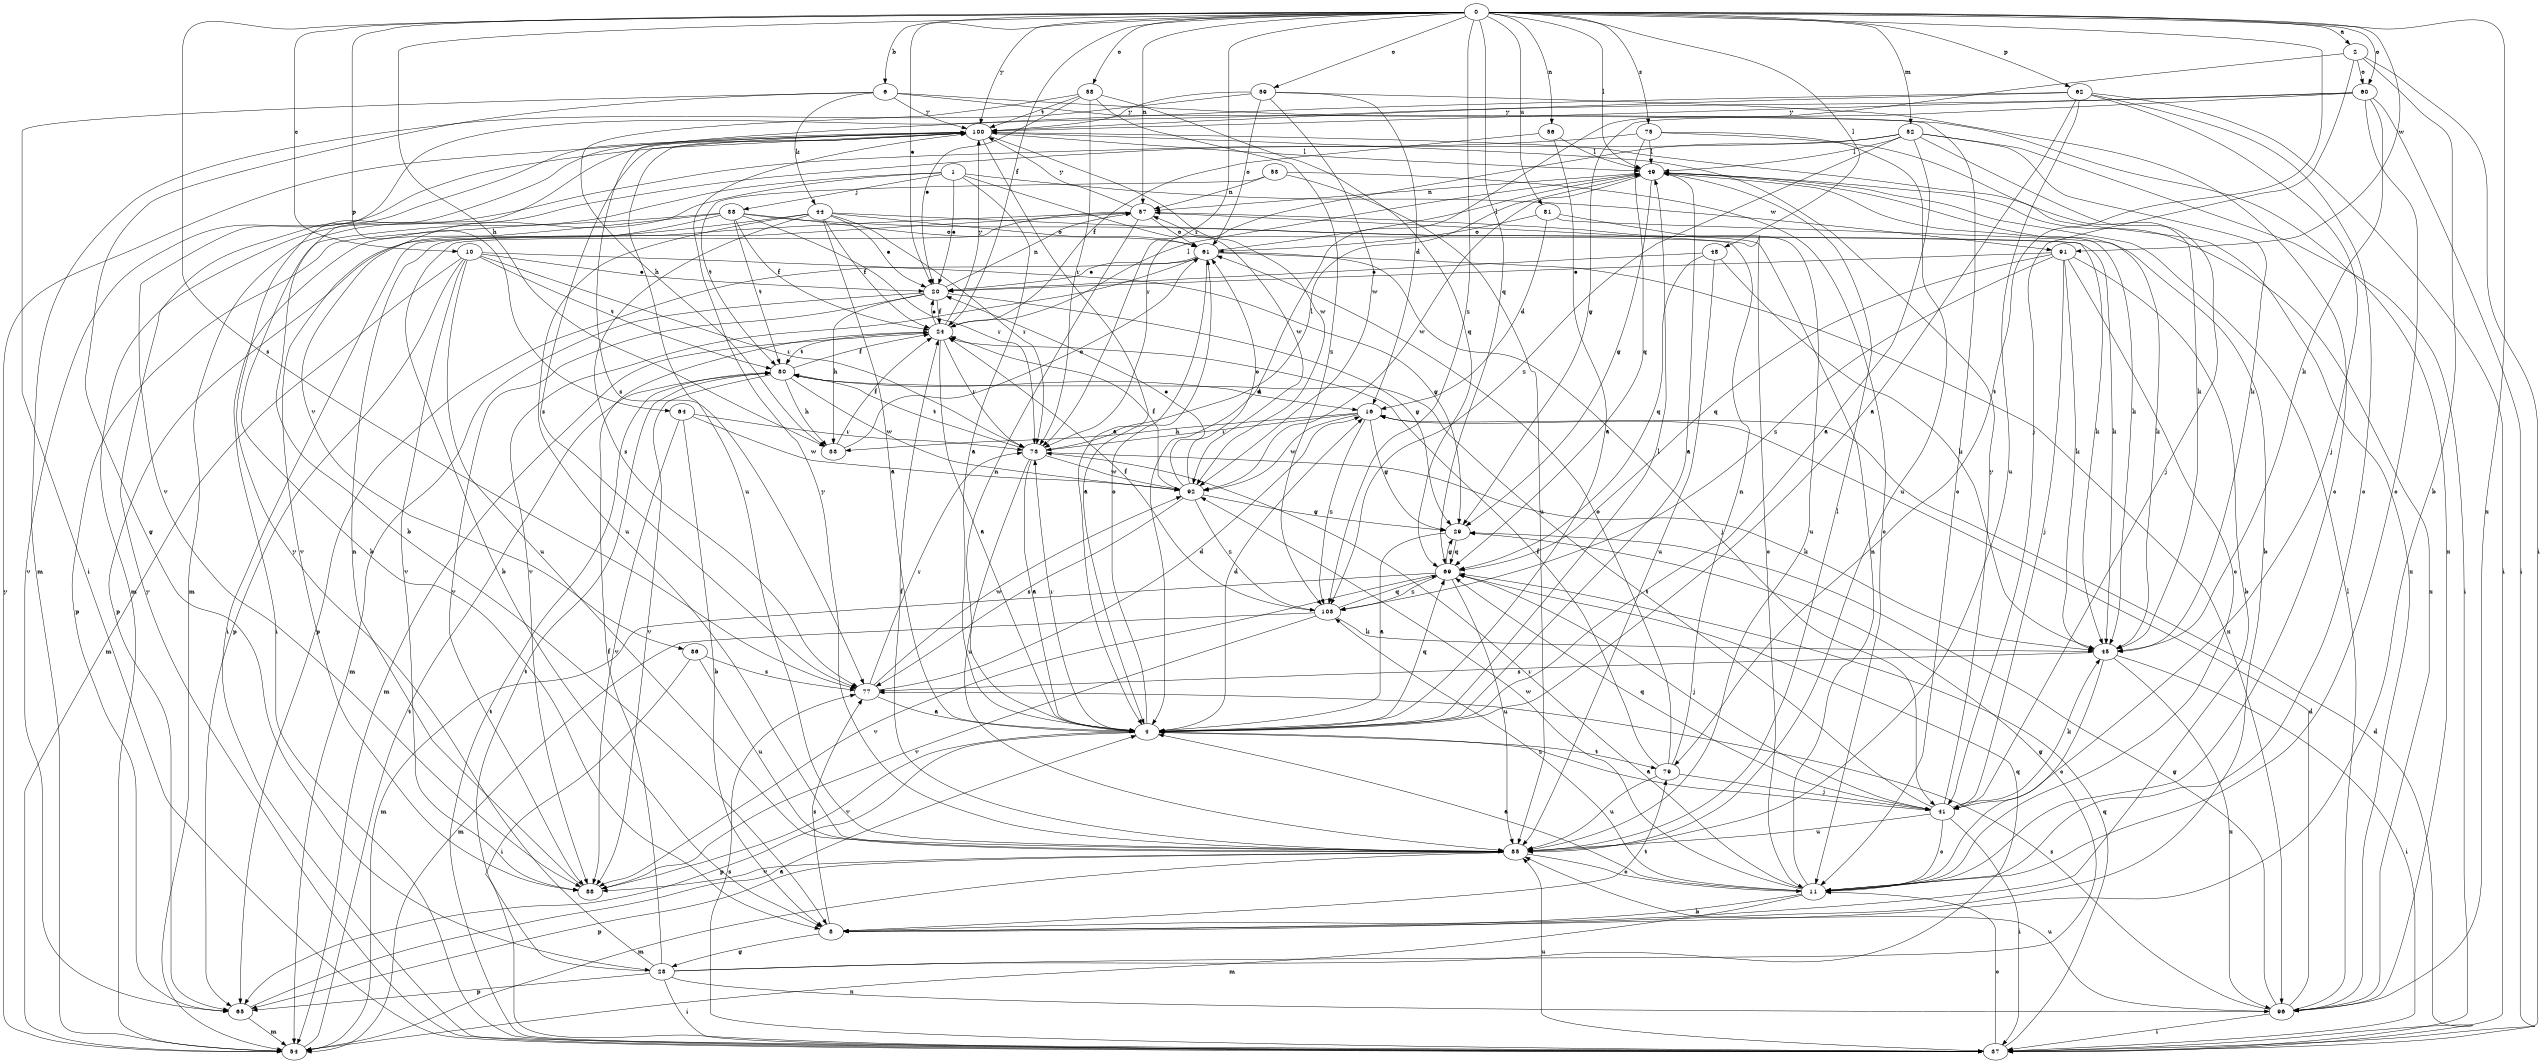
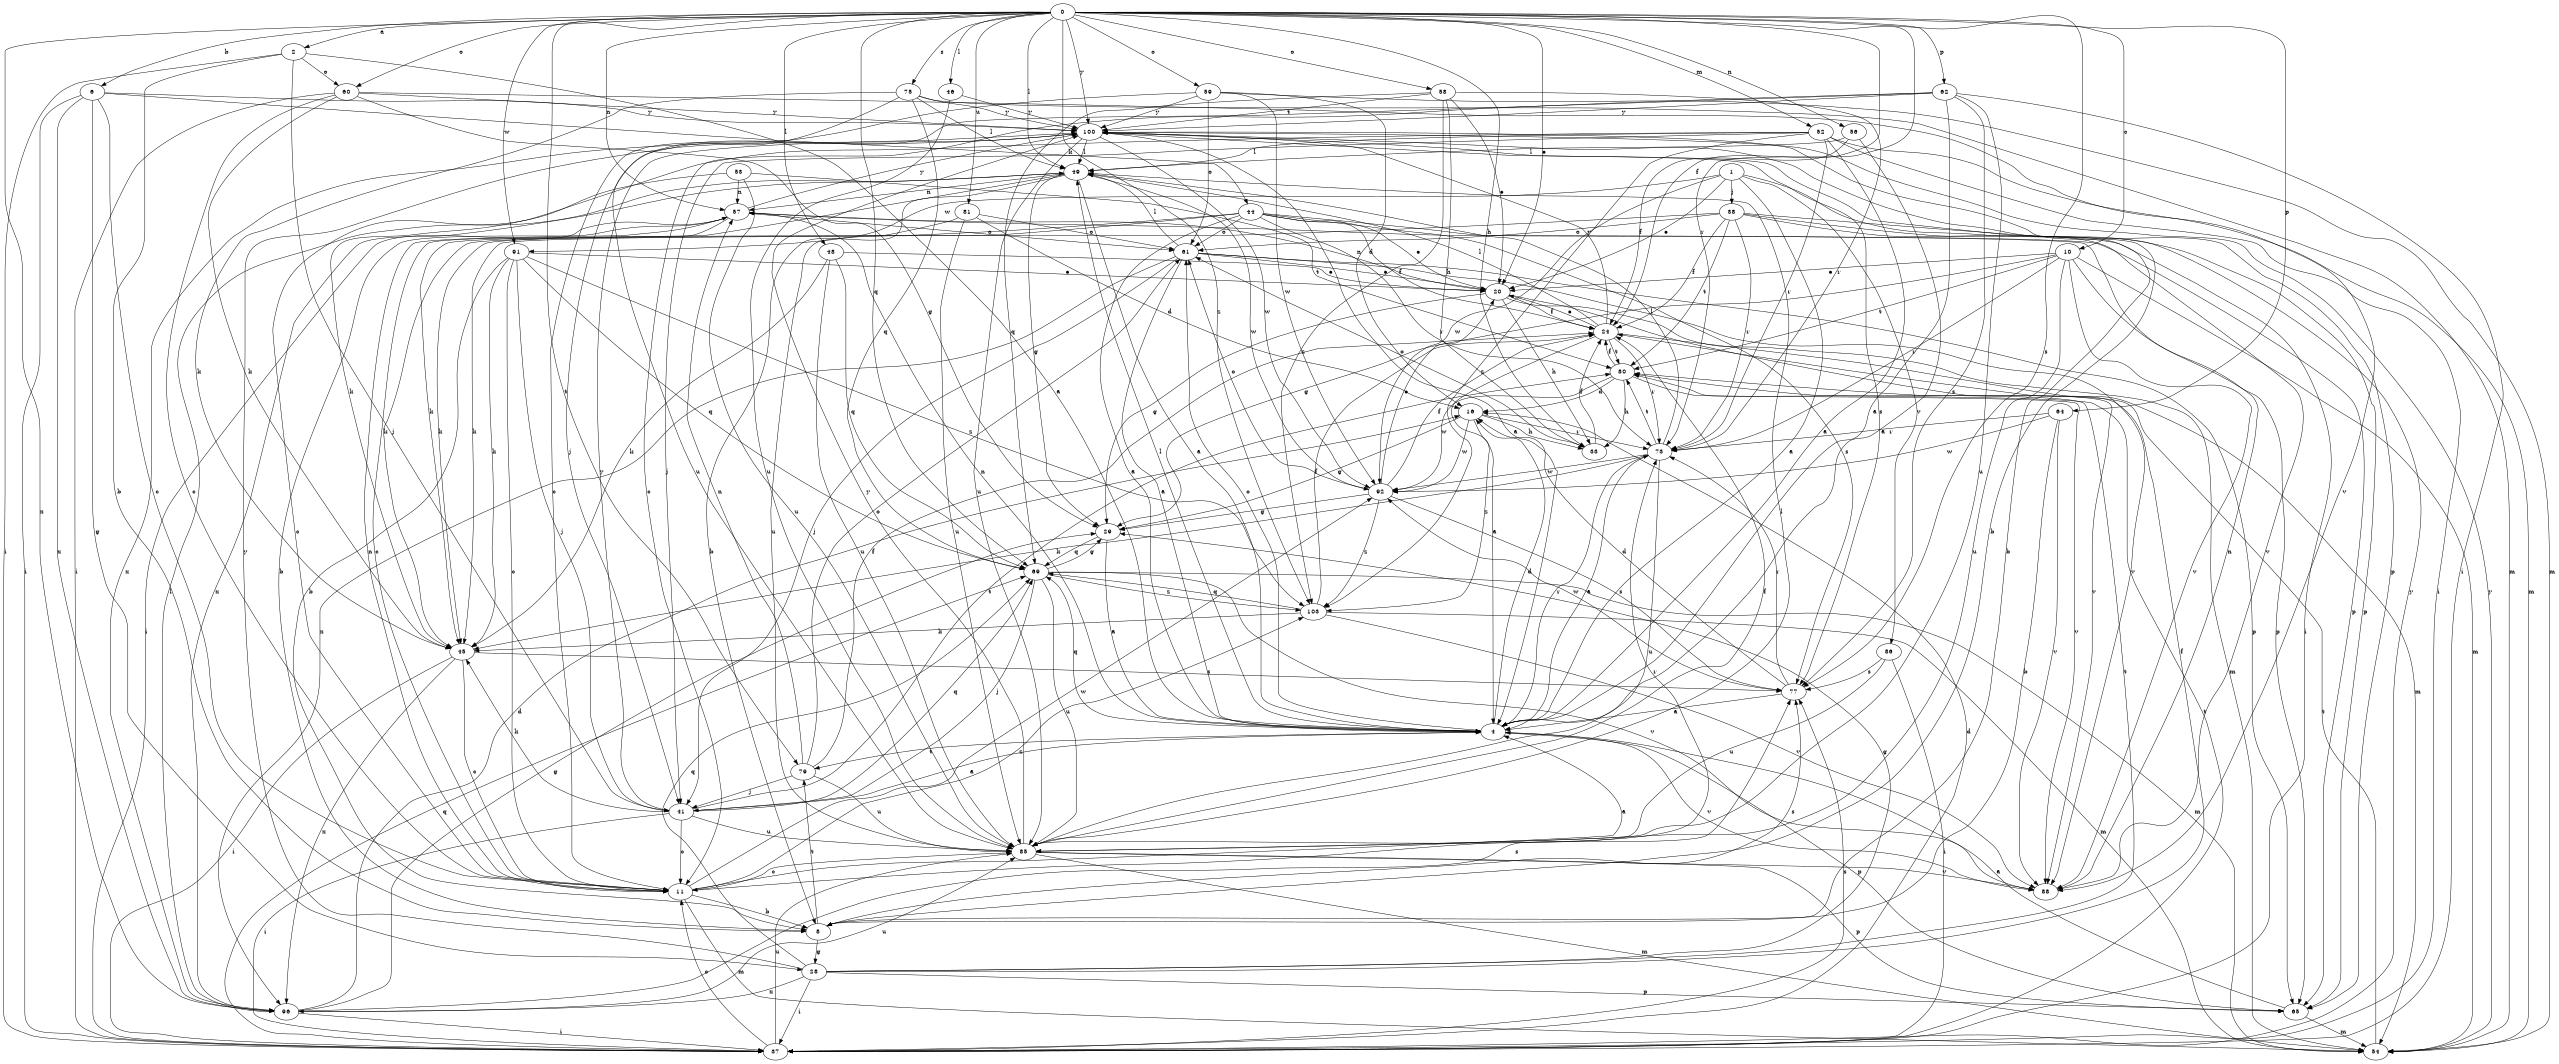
none -> (951, 92)
none -> (996, 113)
(29, 572) -> (2393, 572)
